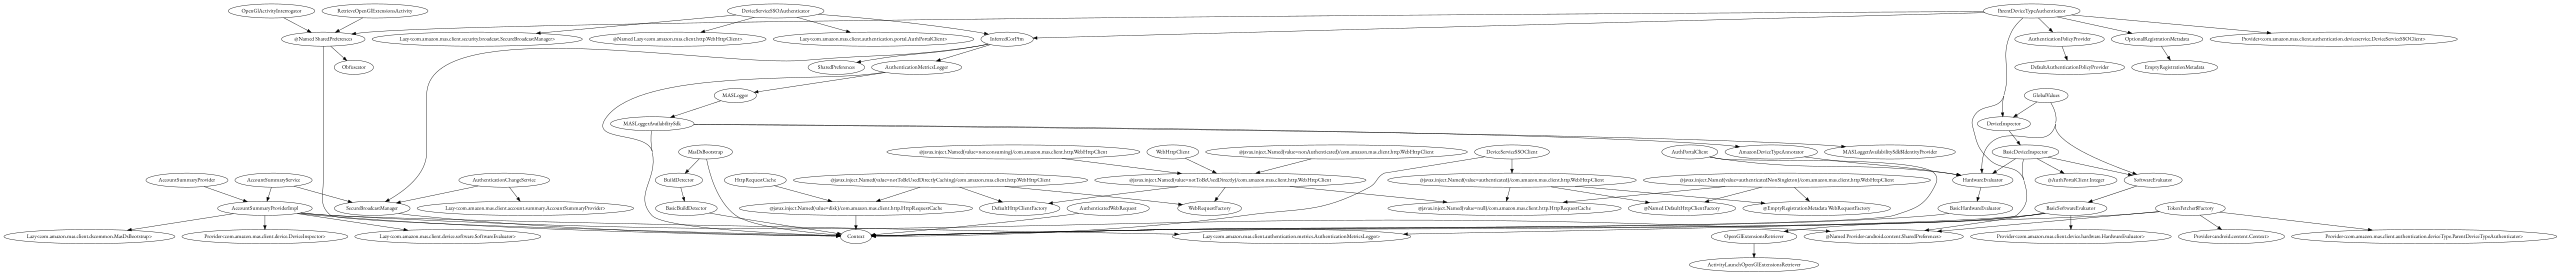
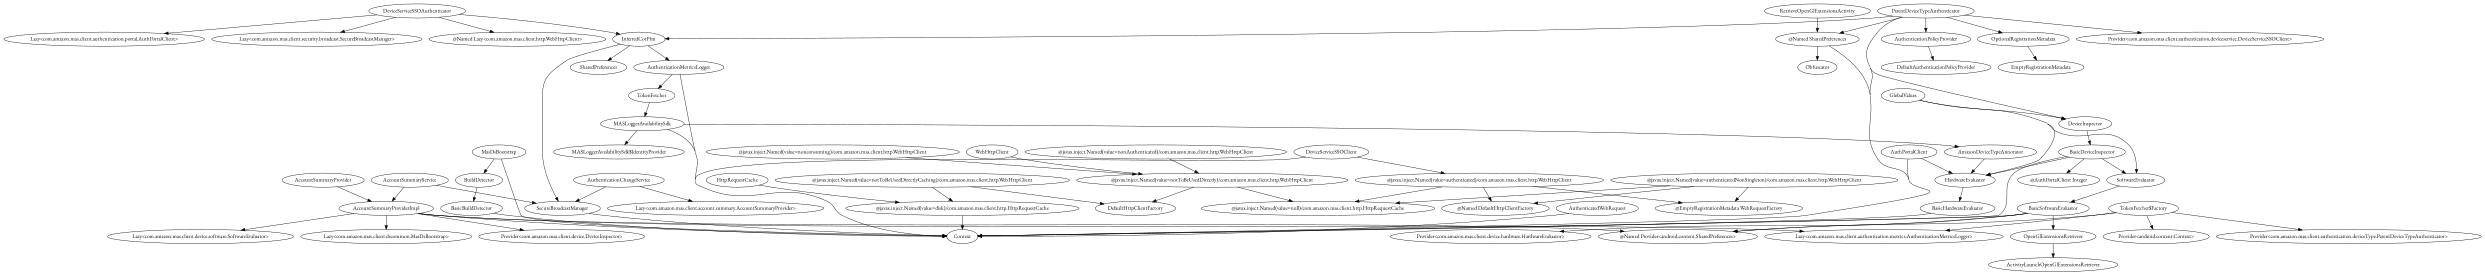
(272, 11) -> none
(735, 96) -> (652, 96)
(1210, 208) -> none
